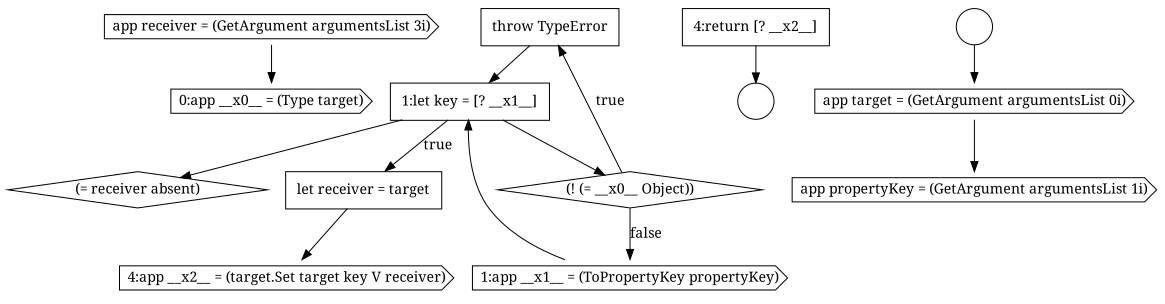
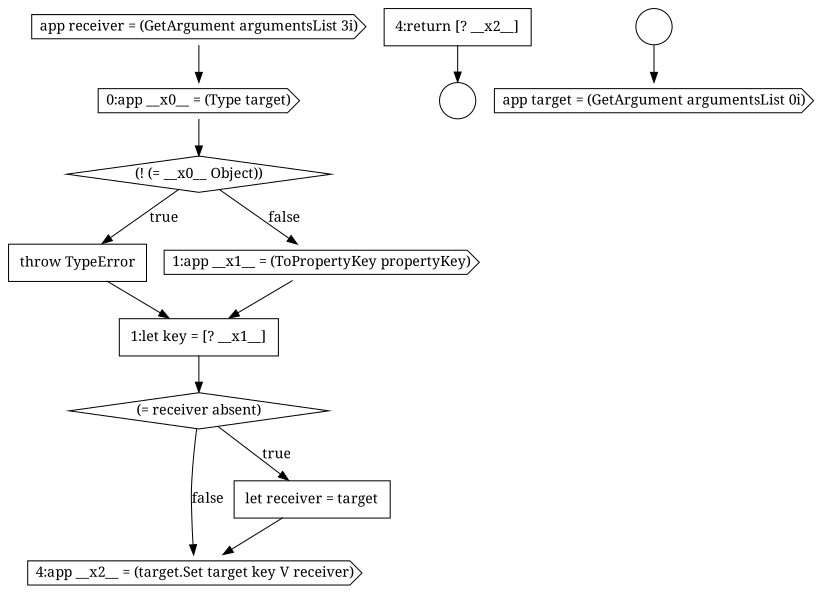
(421, 142) -> (249, 450)
(549, 145) -> (199, 132)
(974, 190) -> none
none -> (192, 487)
